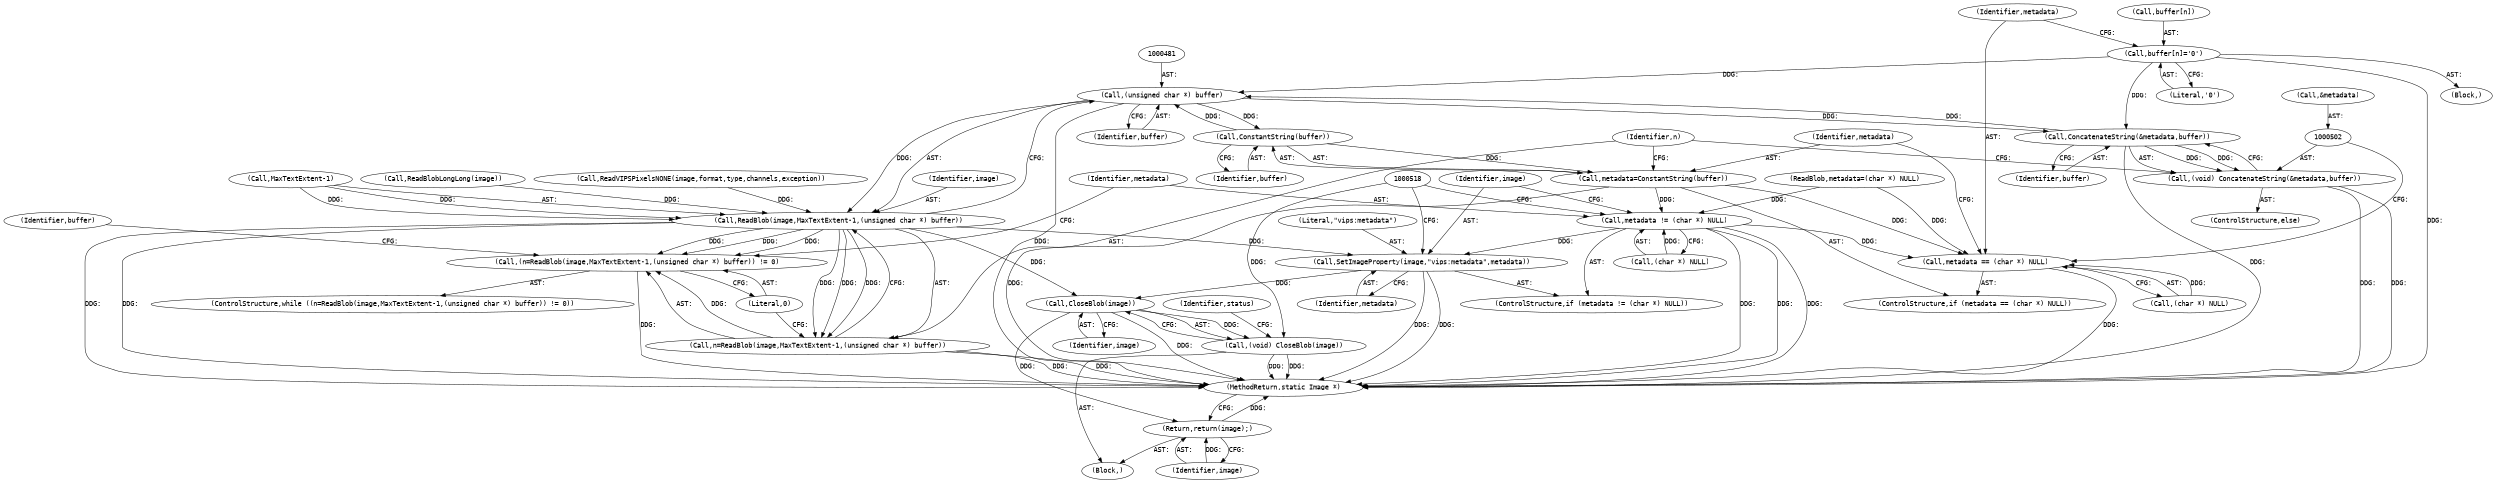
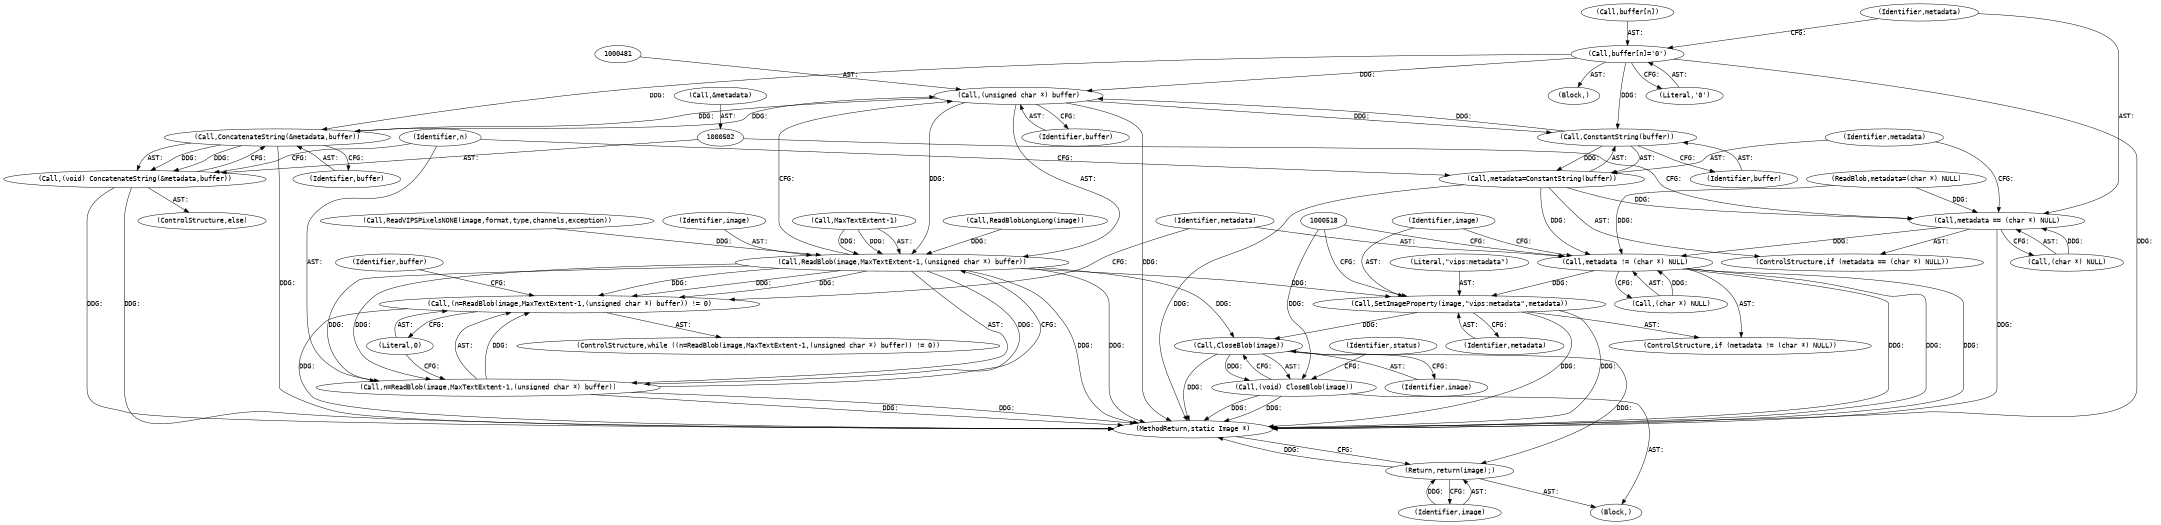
none -> (1621, 93)
(1828, 233) -> (1813, 241)
